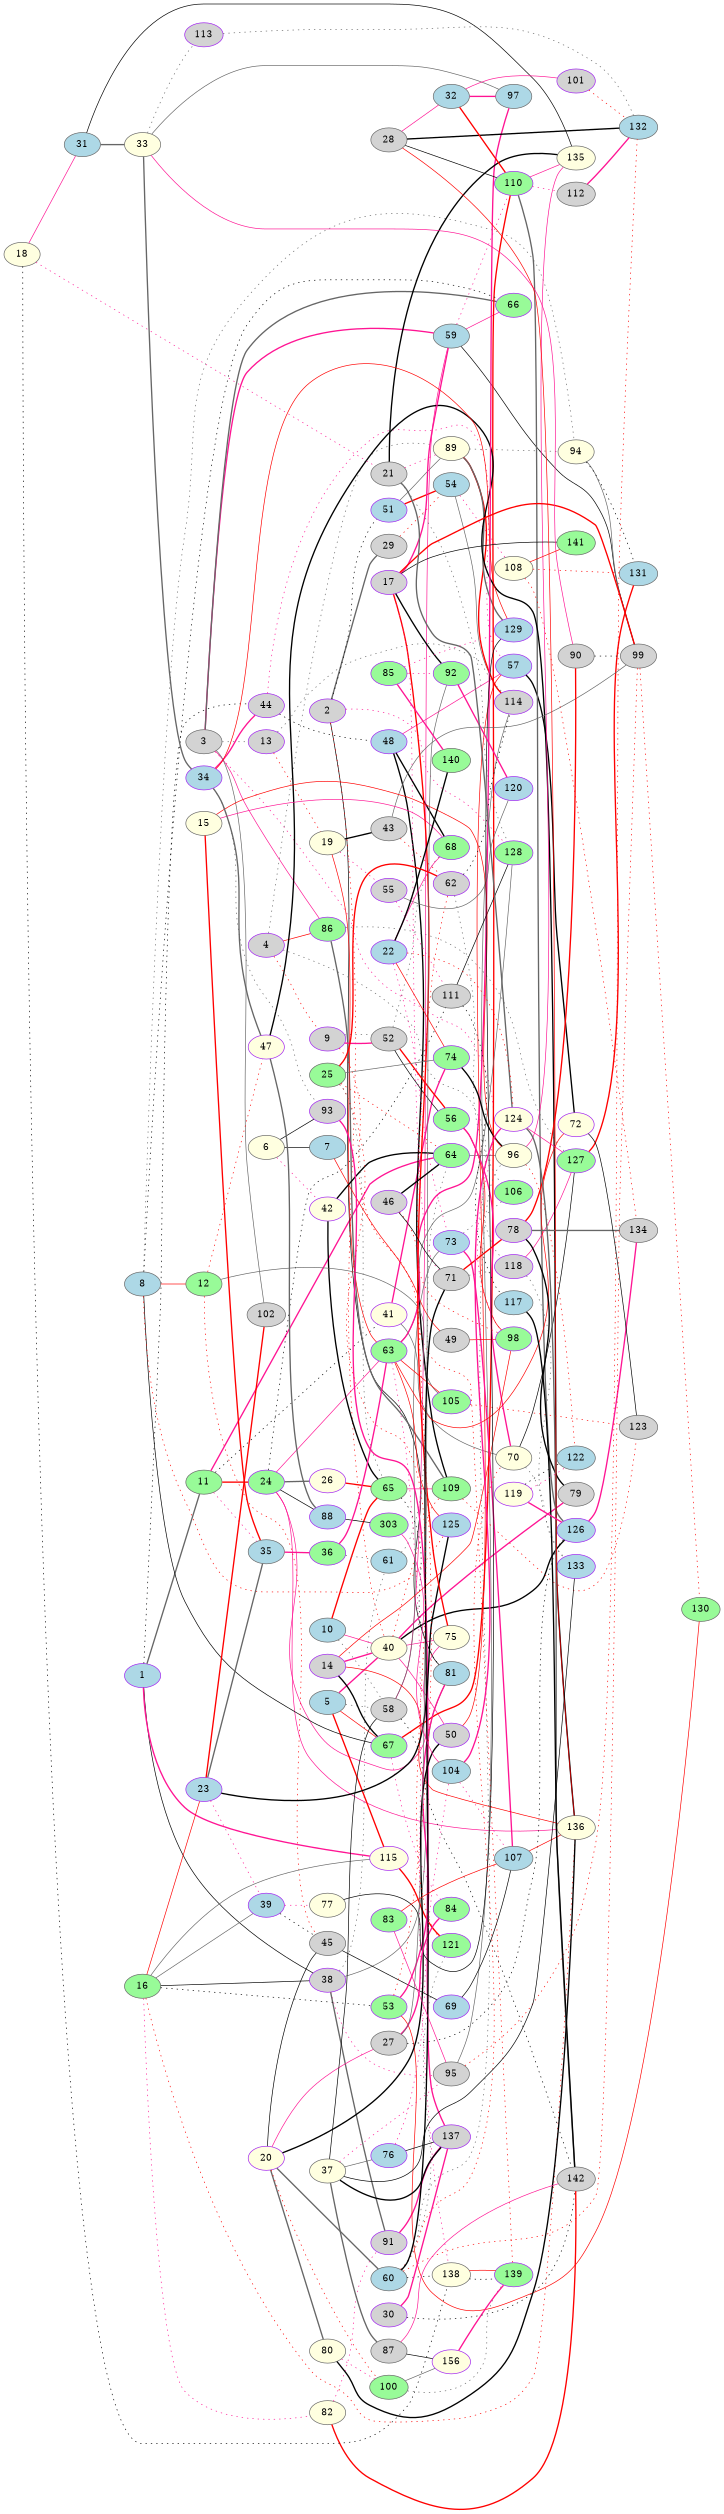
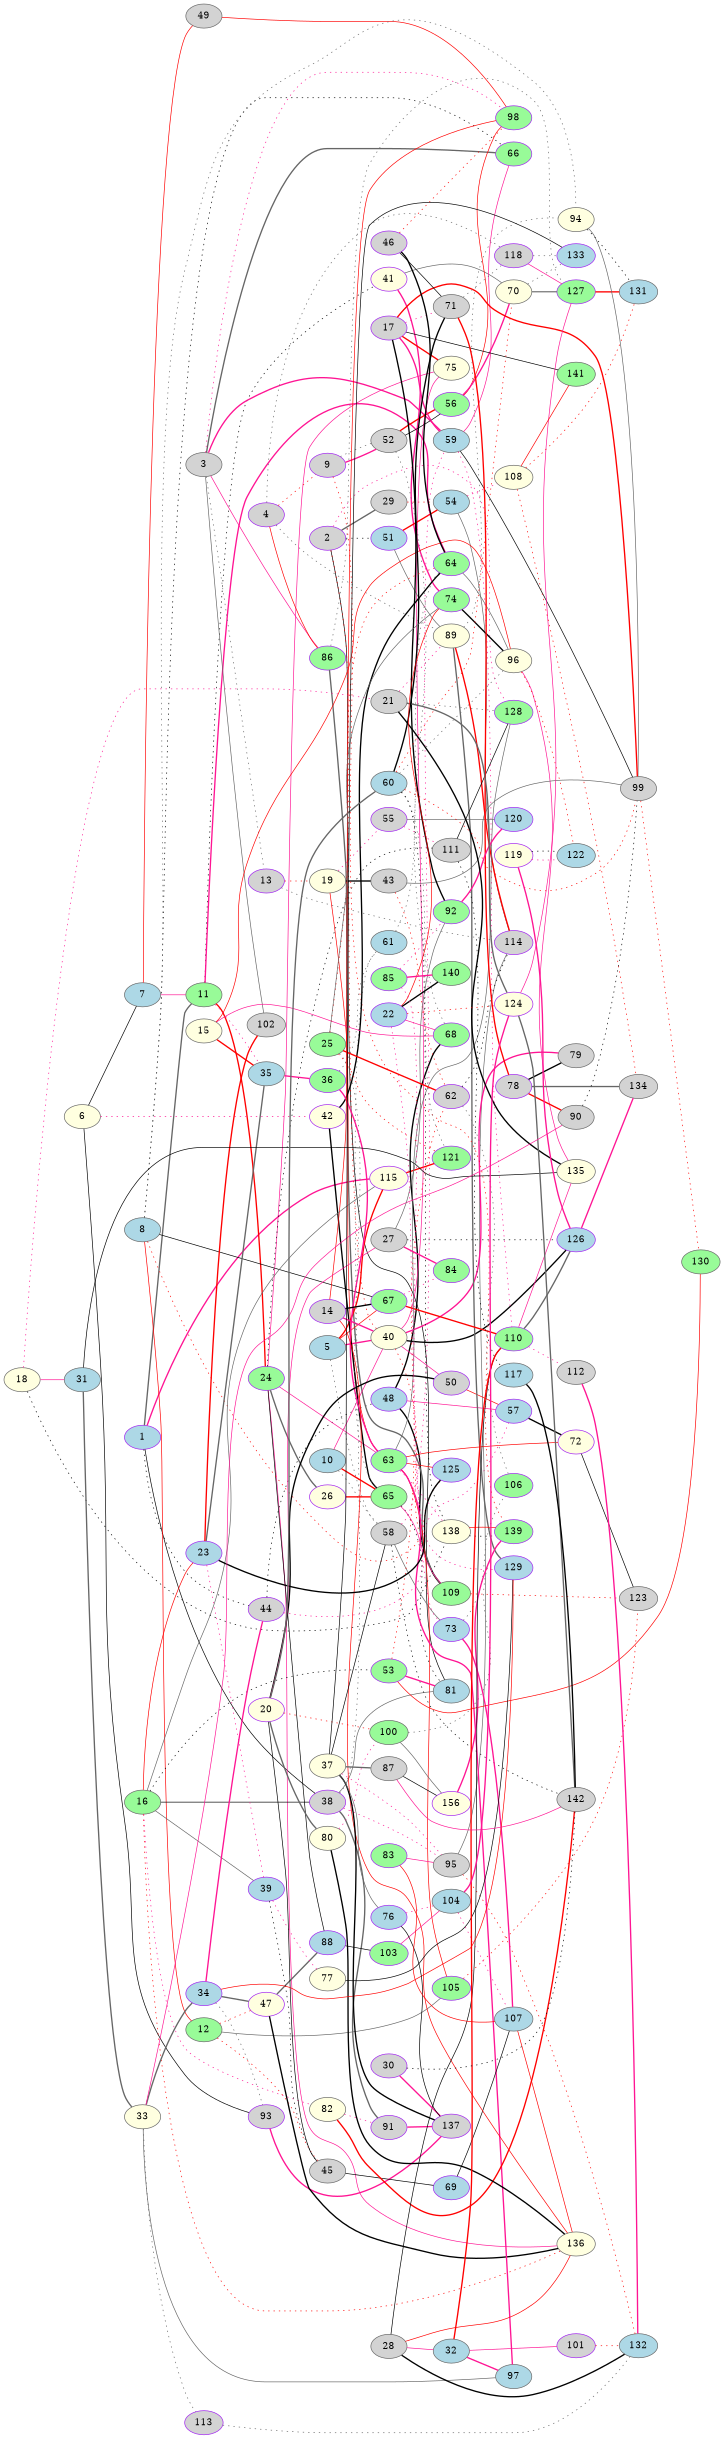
(426, 685) -> (425, 773)
none -> (173, 995)
(389, 1525) -> (389, 1953)
